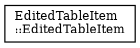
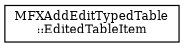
(70, 24) -> (92, 24)
